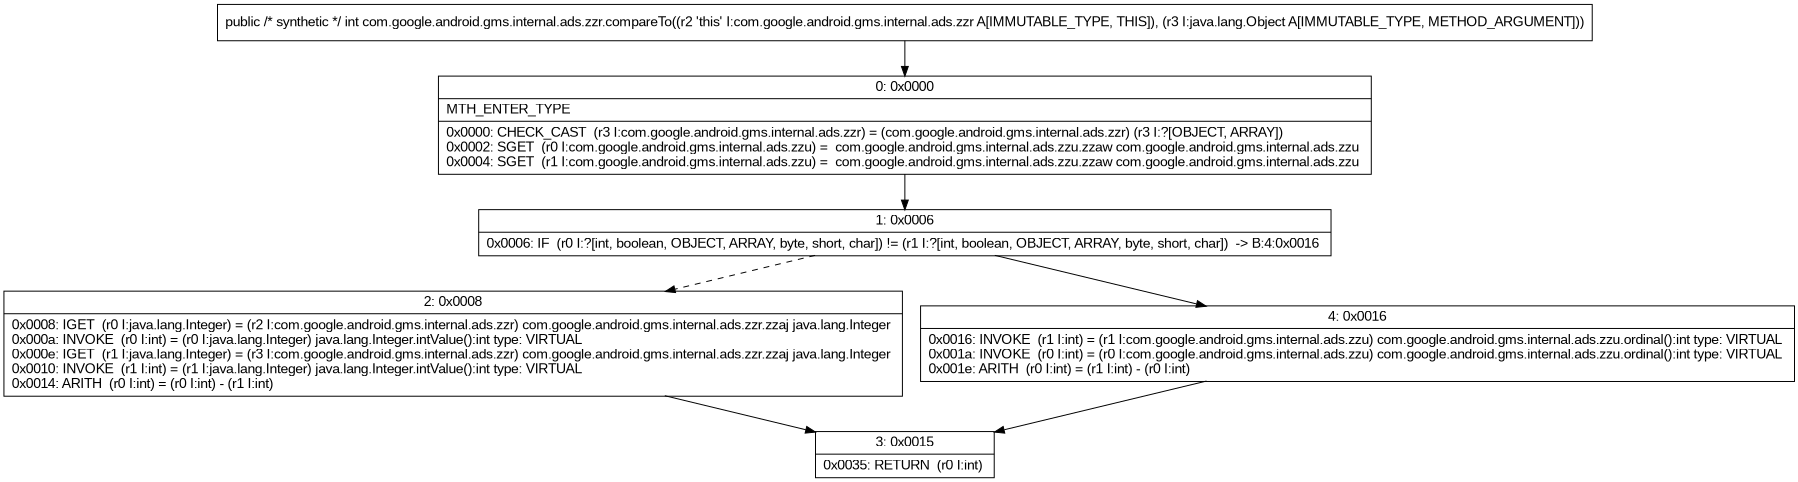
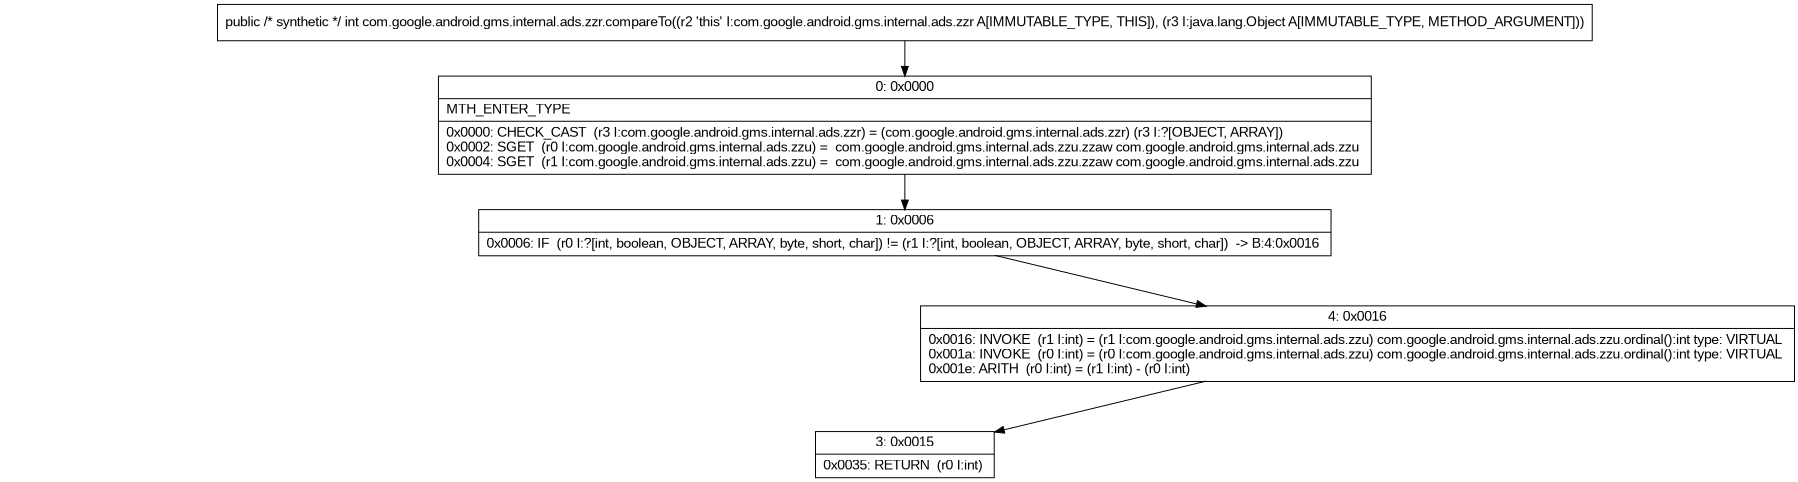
(453, 344) -> none
